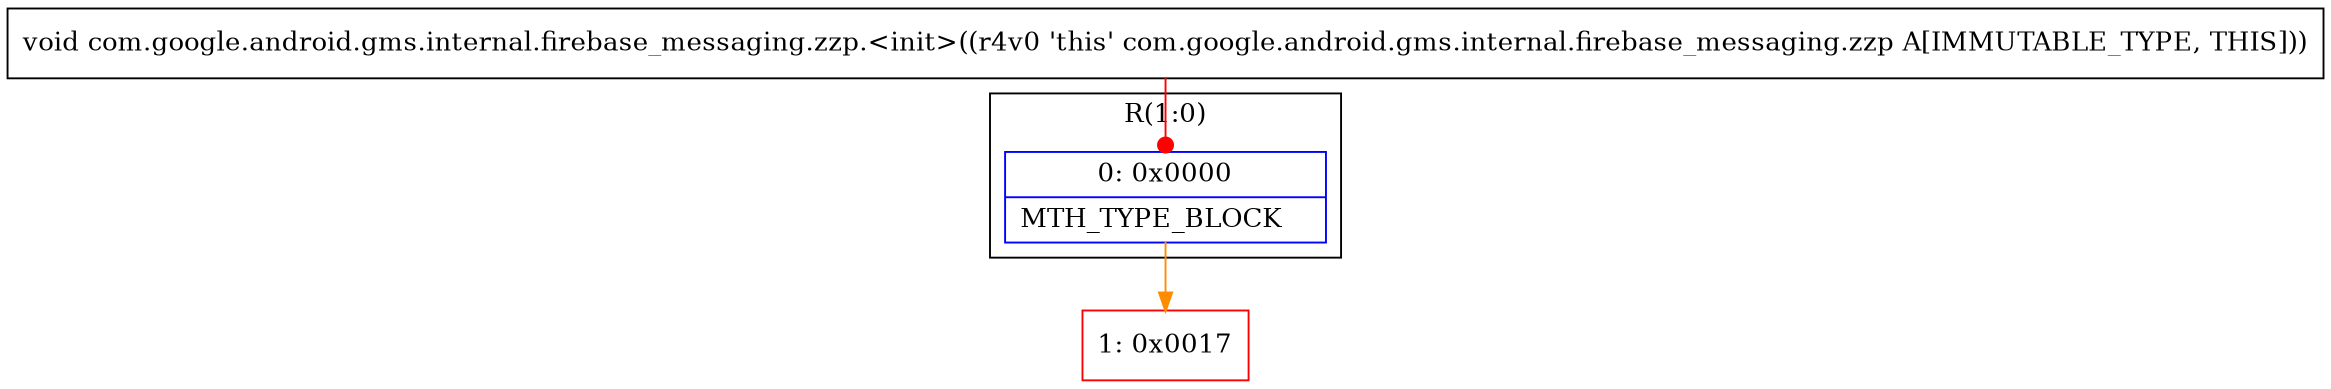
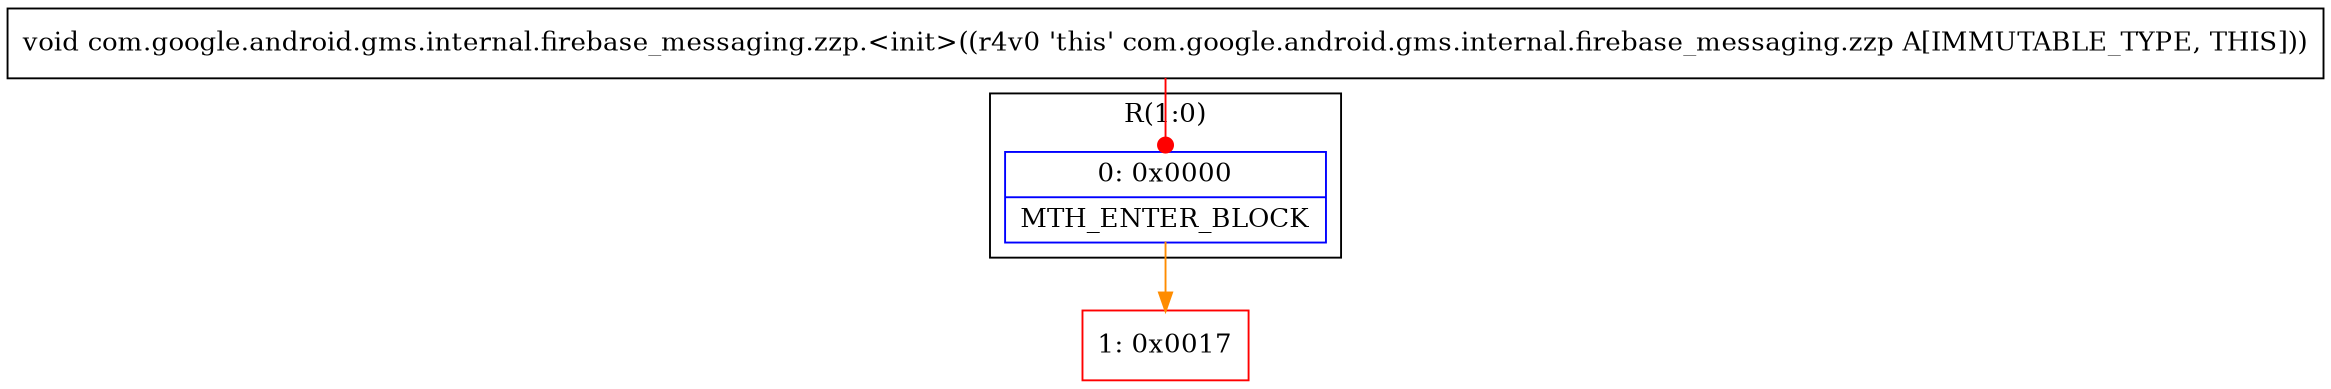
(1151, 219) -> (1166, 219)
